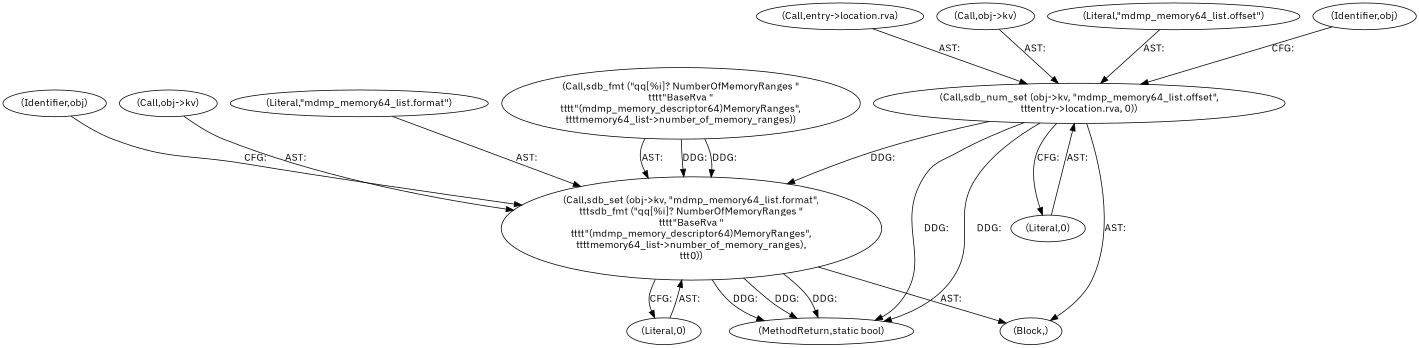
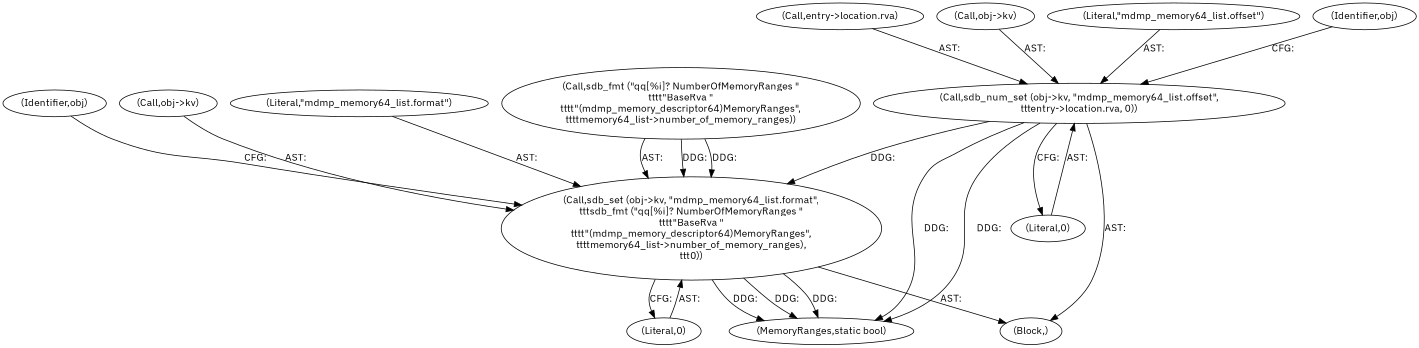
(821, 331) -> (821, 331)
